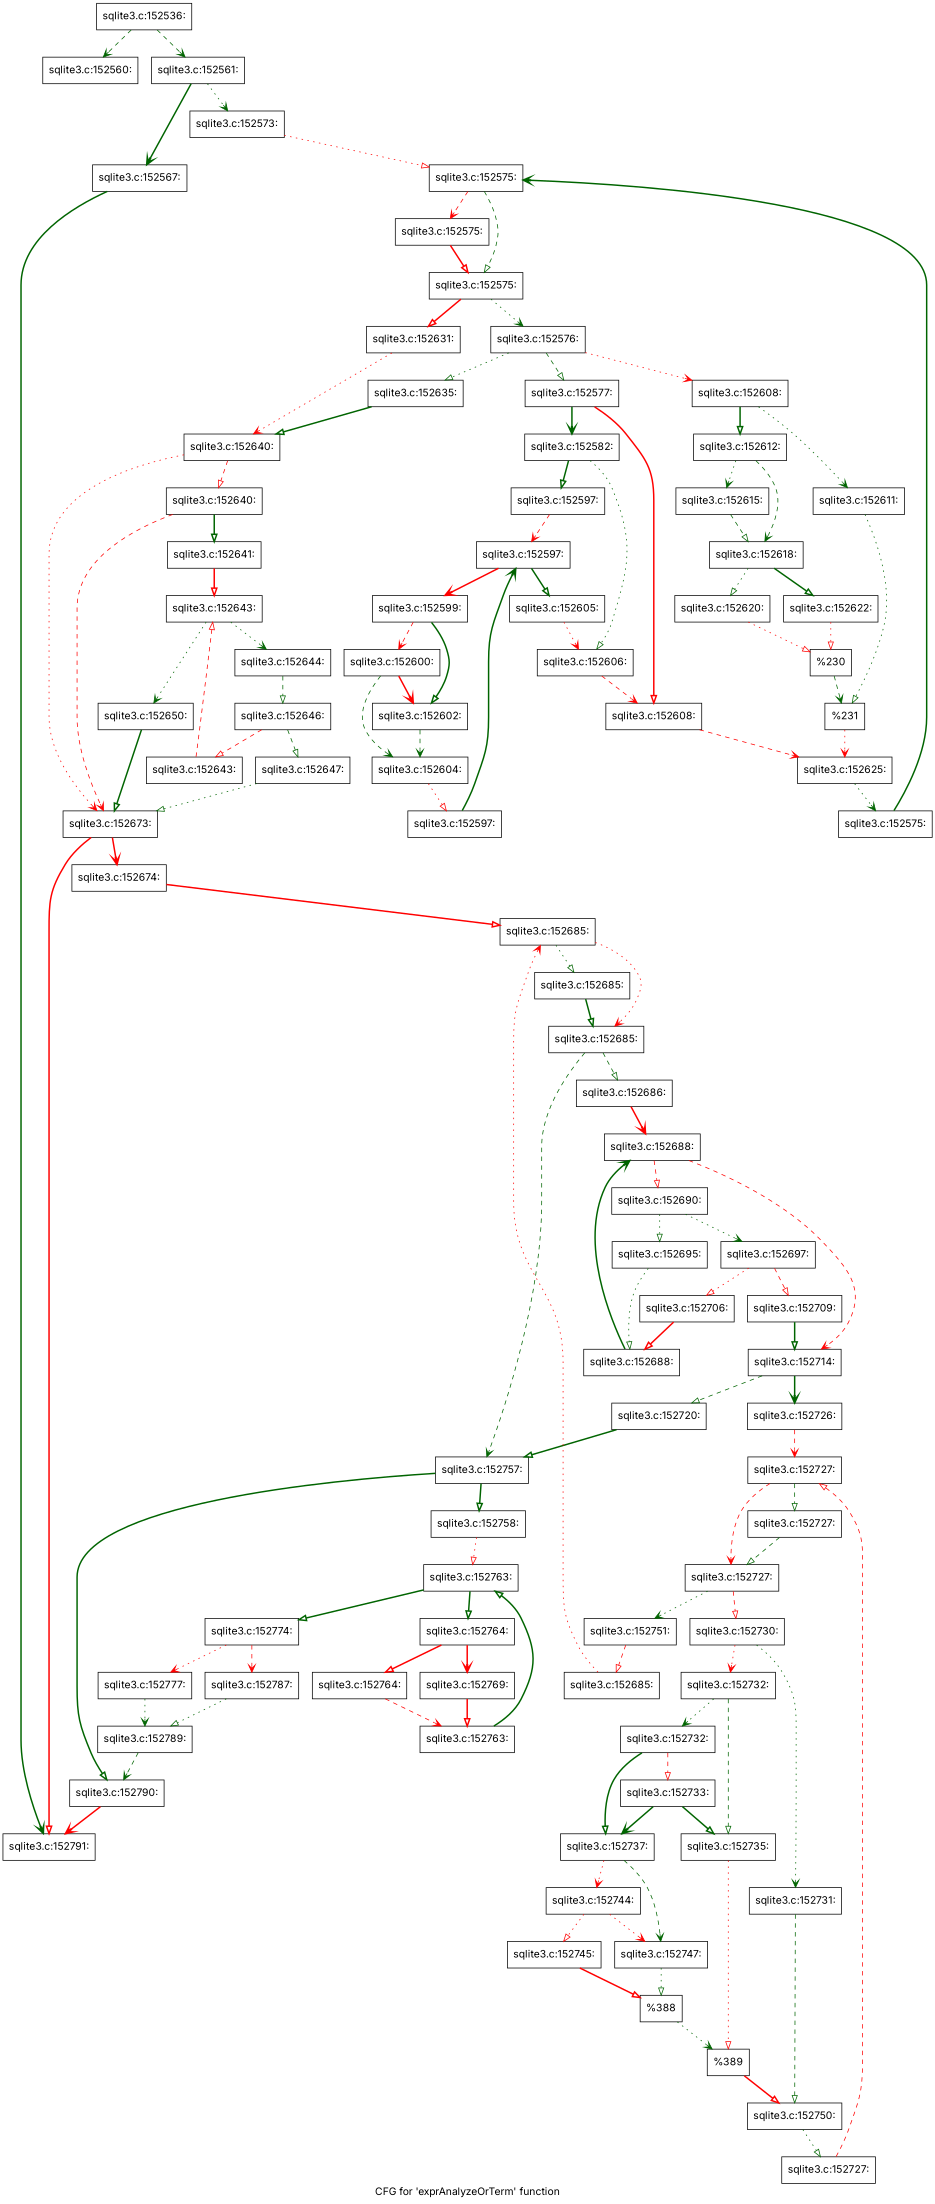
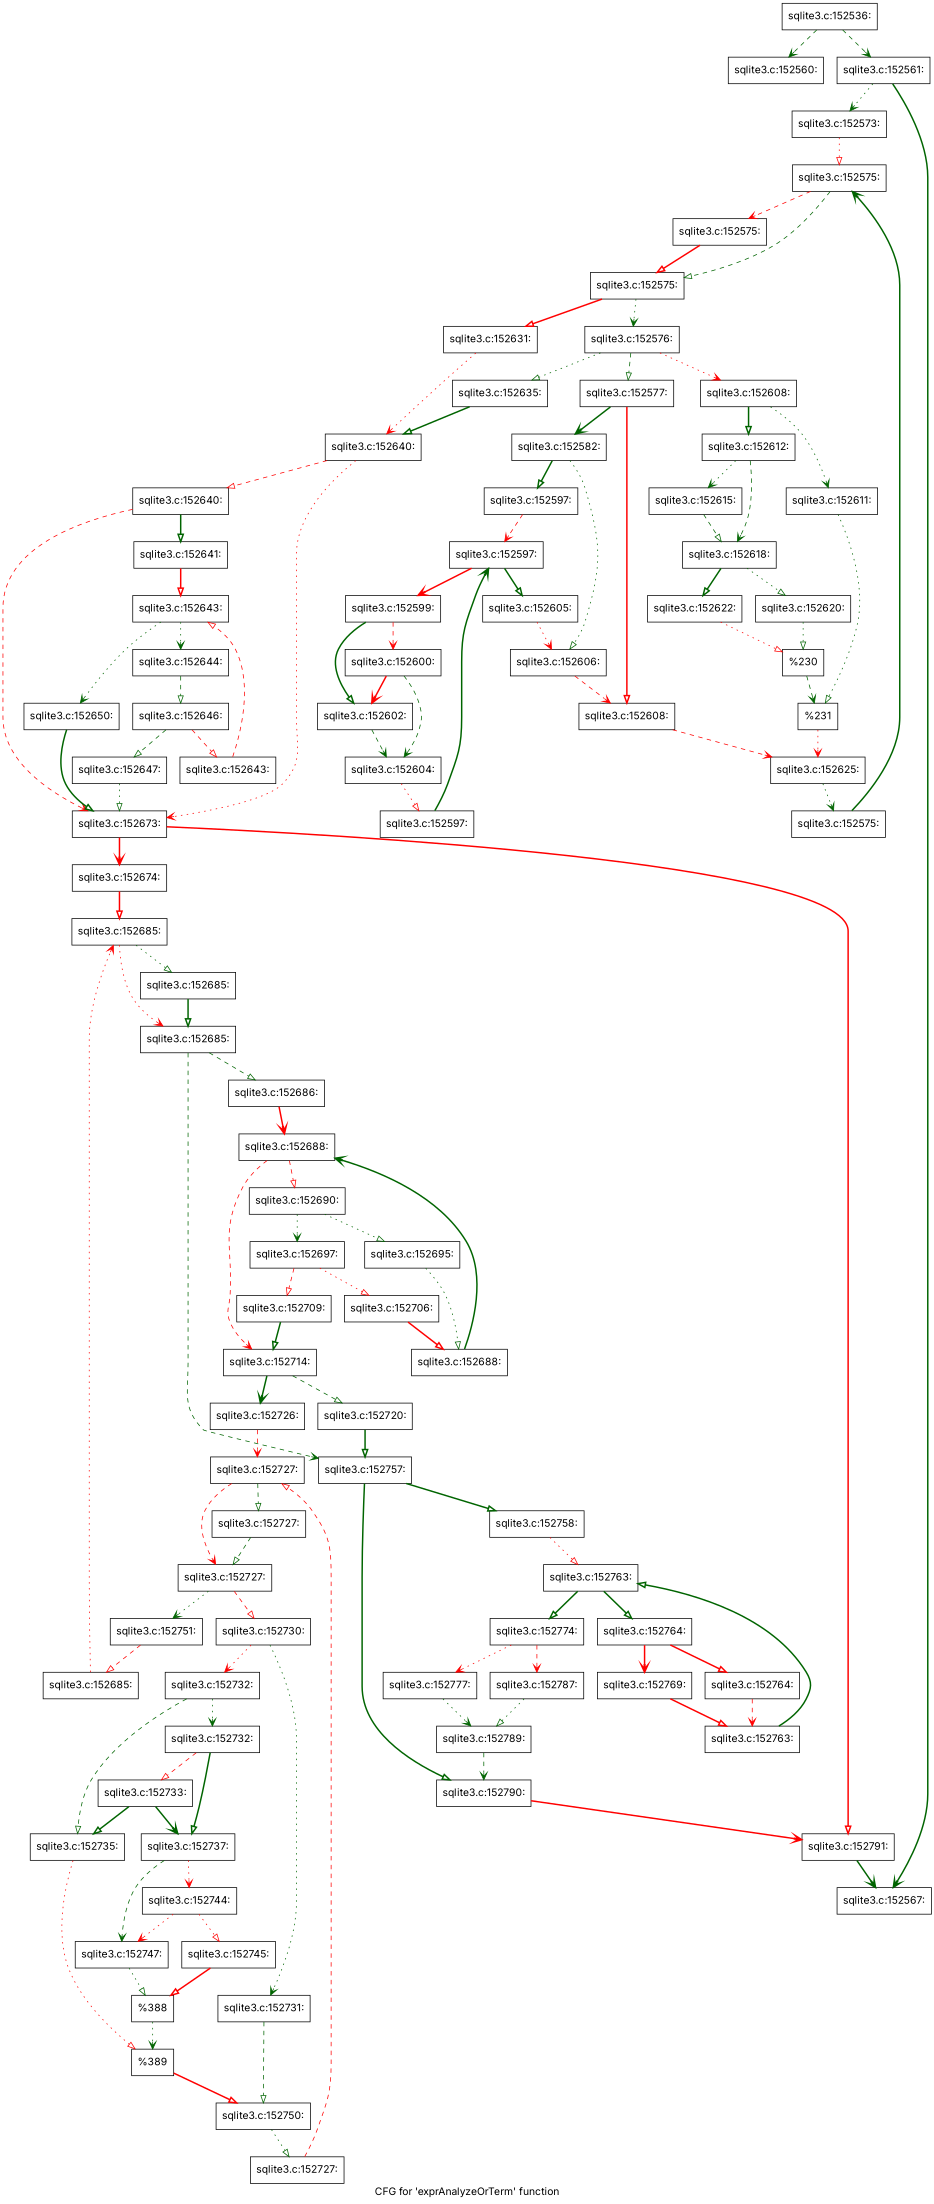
(776, 635) -> (803, 632)
(21, 990) -> (864, 1871)
